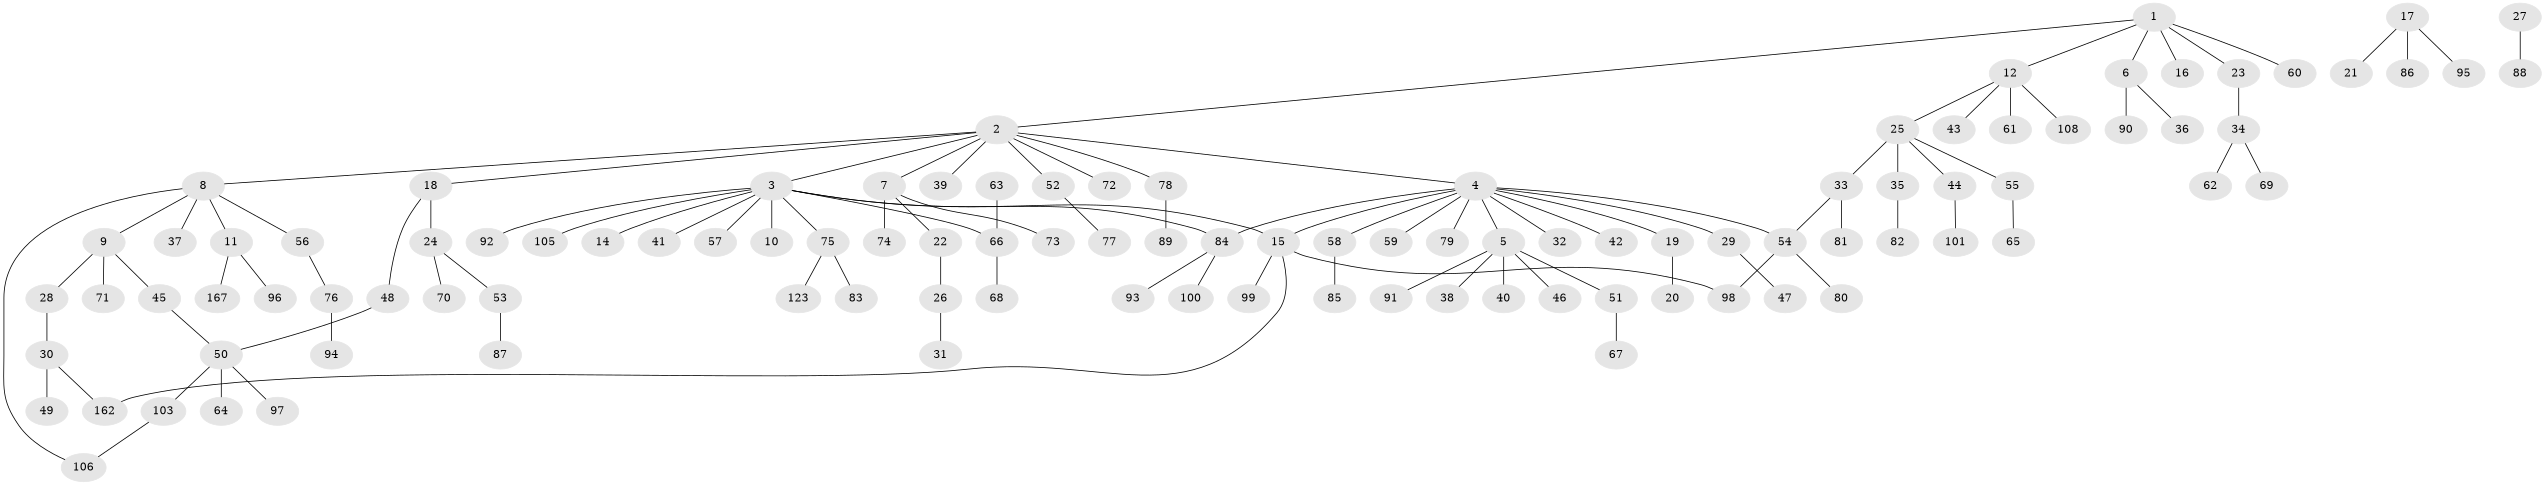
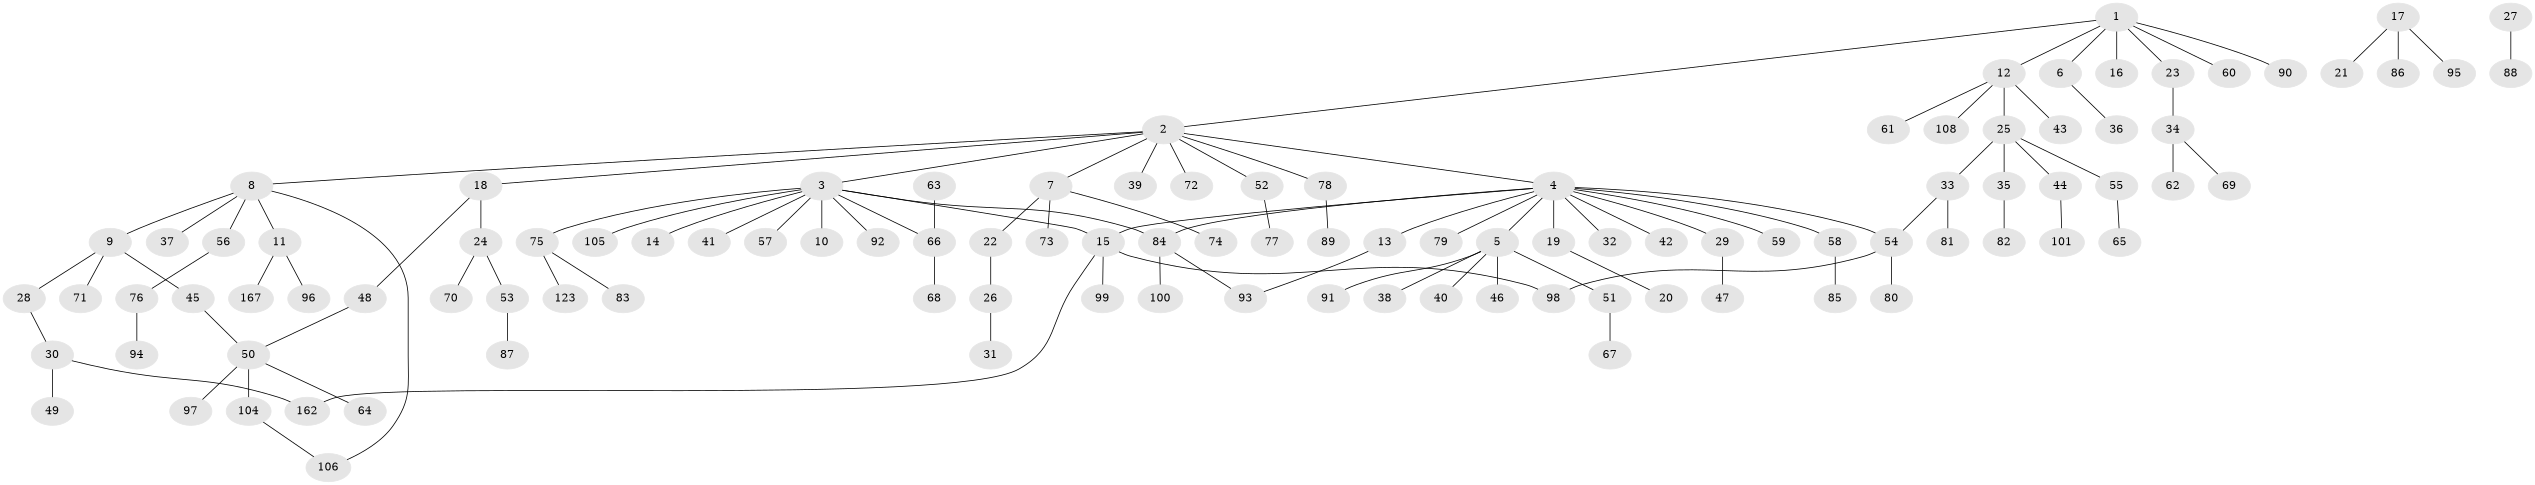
(2126, 102) -> (2204, 41)
none -> (1385, 242)
(163, 411) -> (249, 411)
